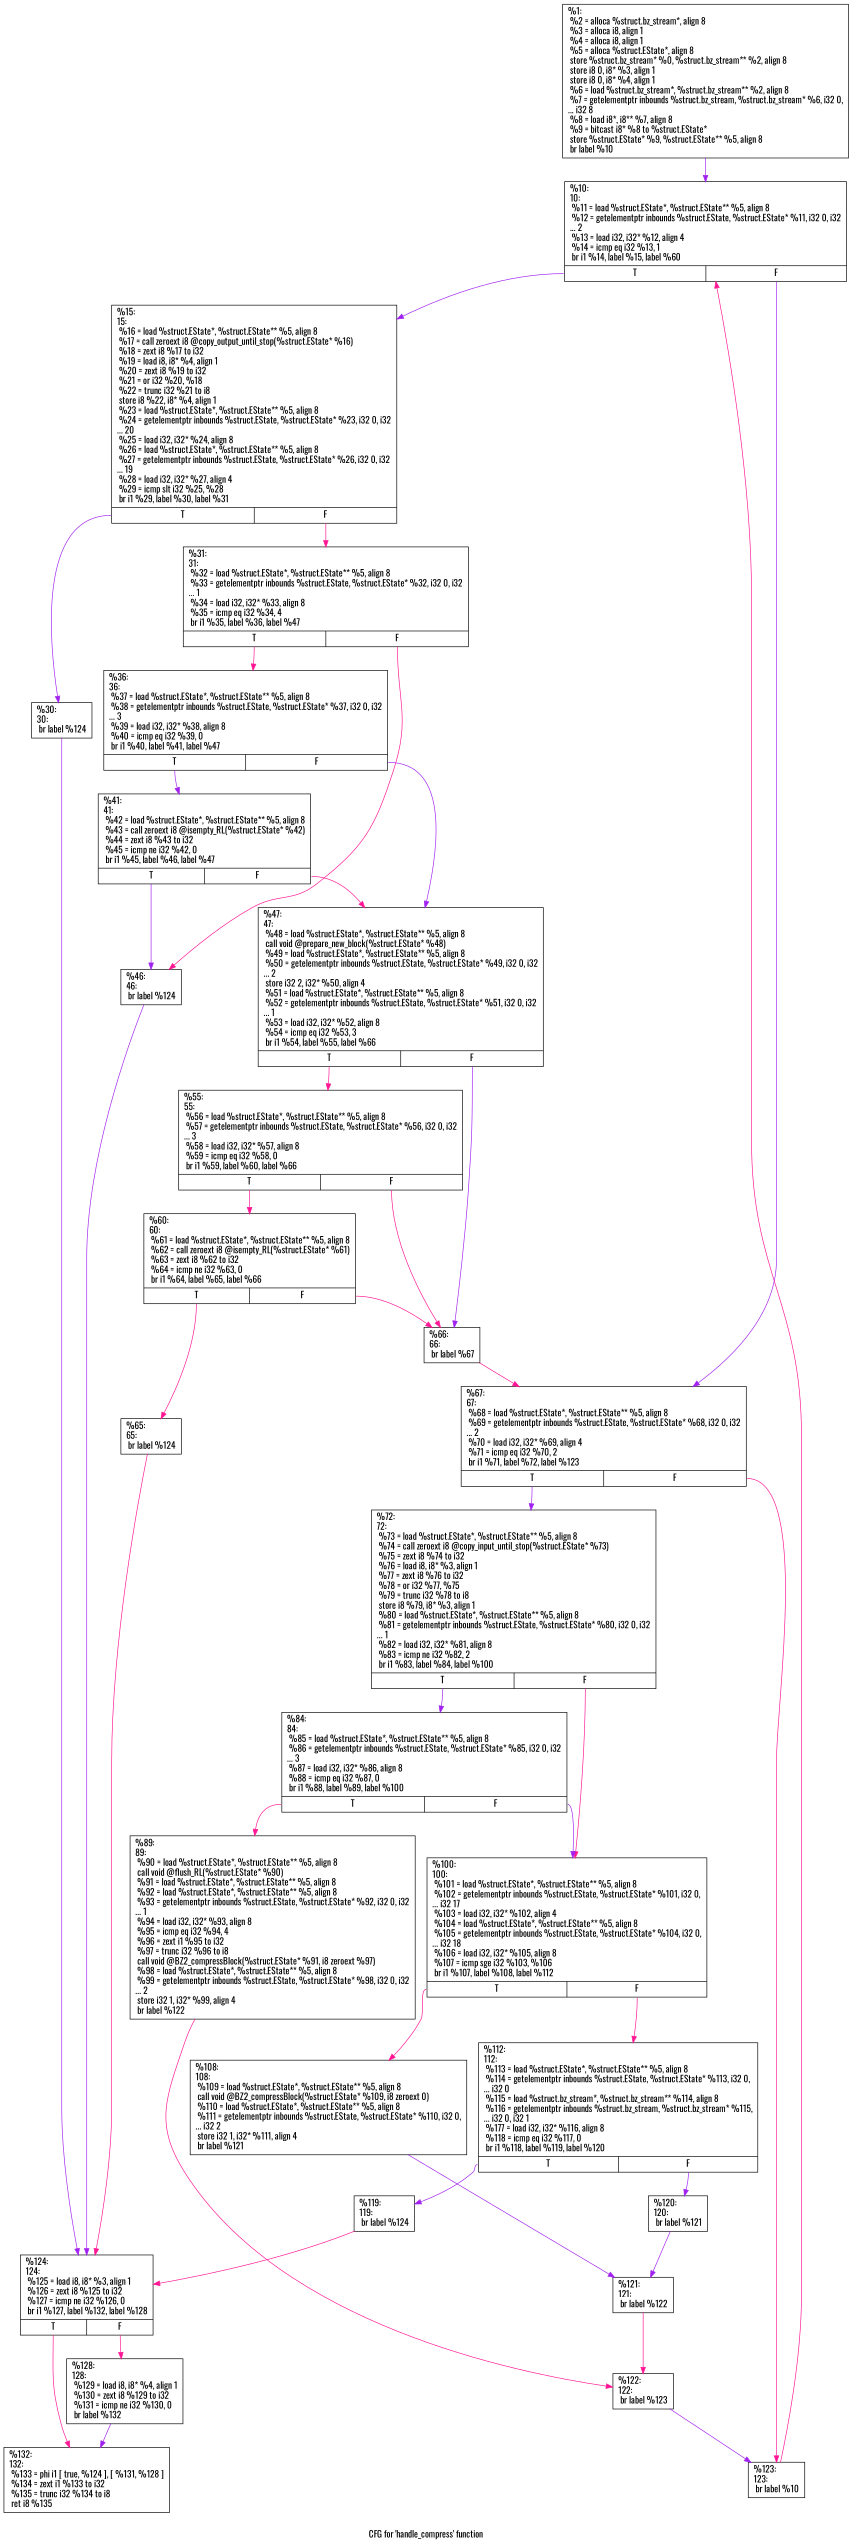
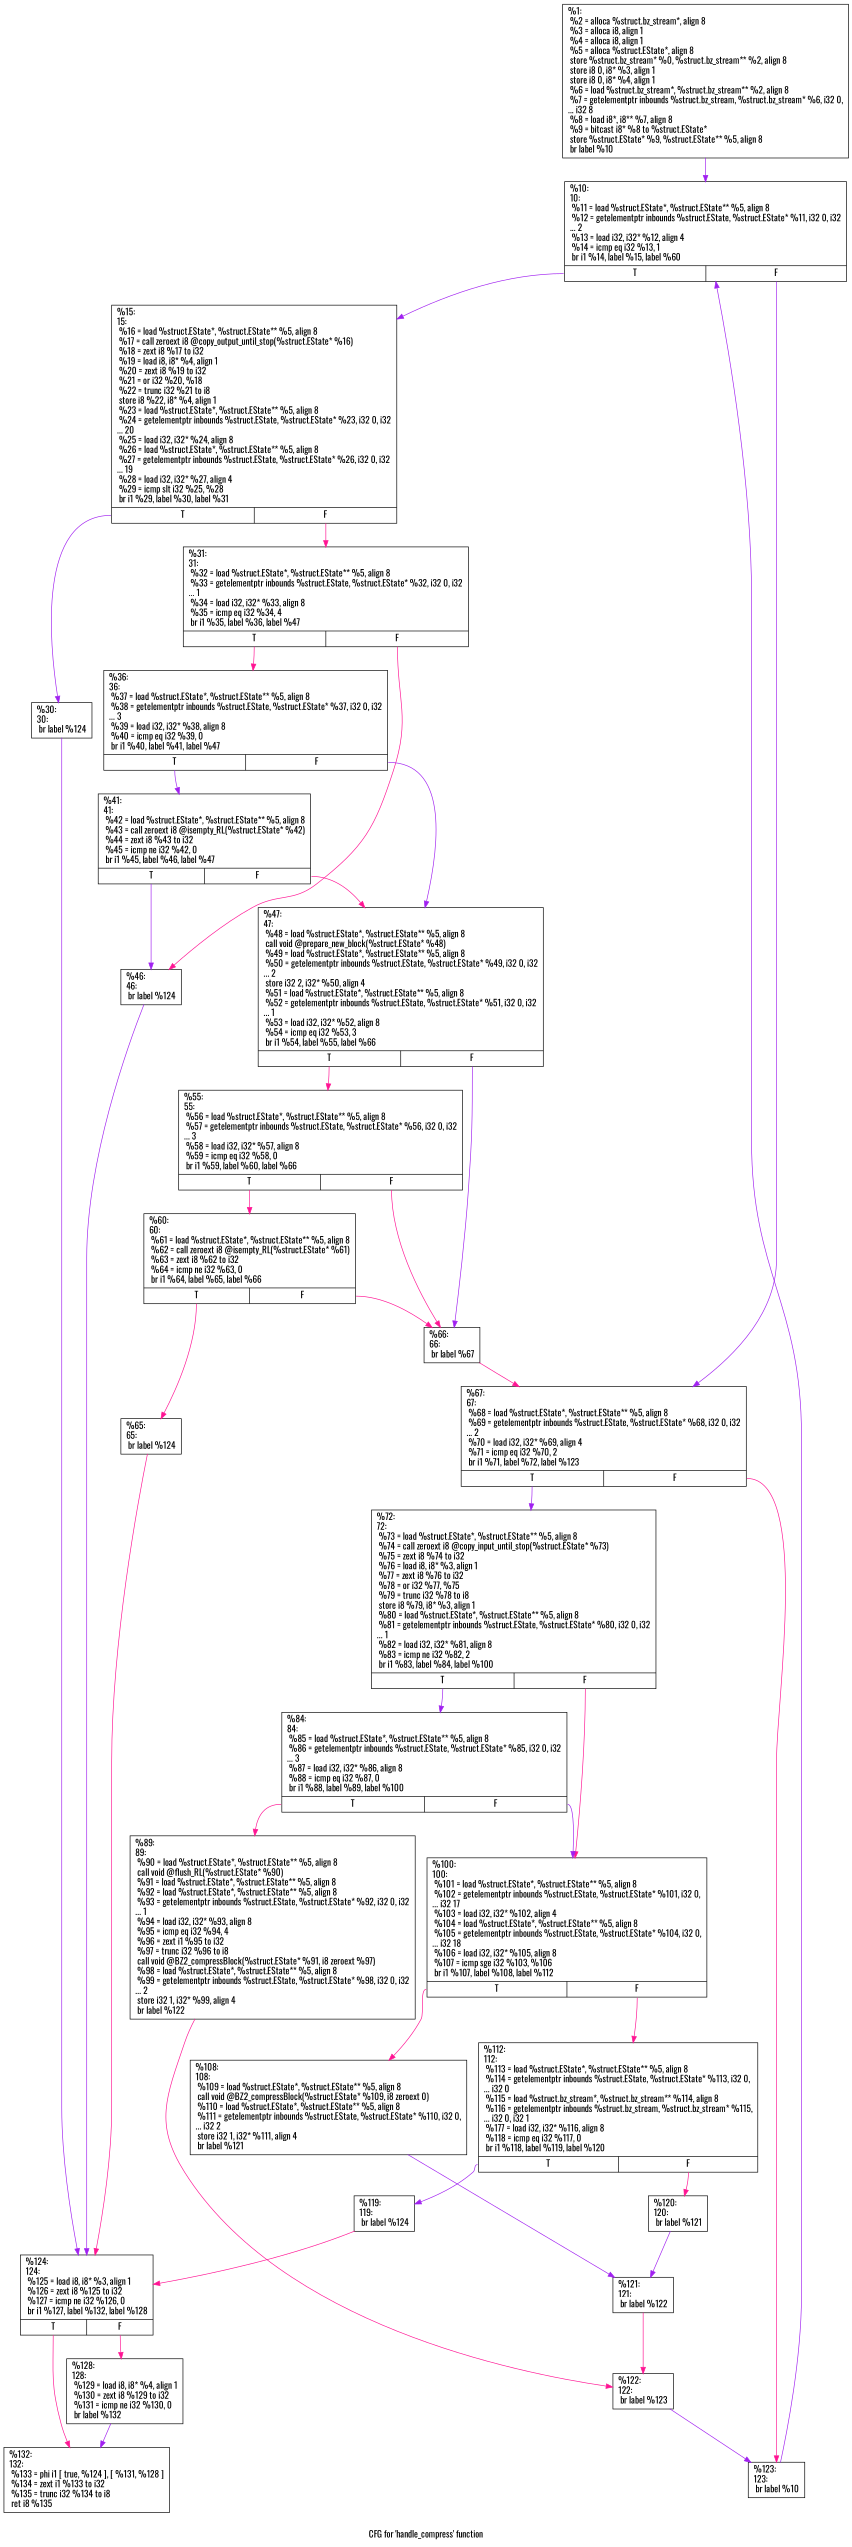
(797, 1372) -> (797, 1372)
(688, 2181) -> (688, 2181)
